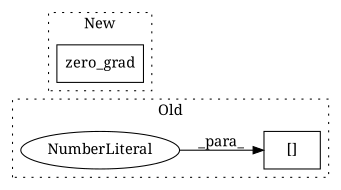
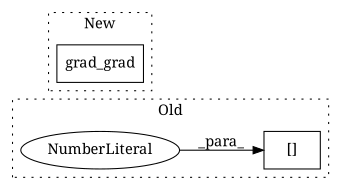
(100, 64) -> (100, 64)
